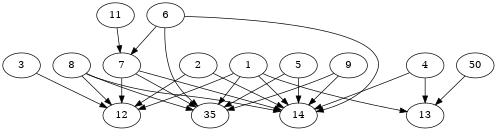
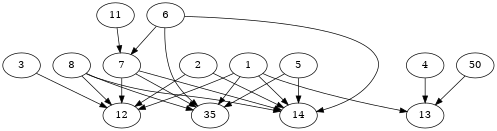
(349, 65) -> none
(372, 87) -> none
